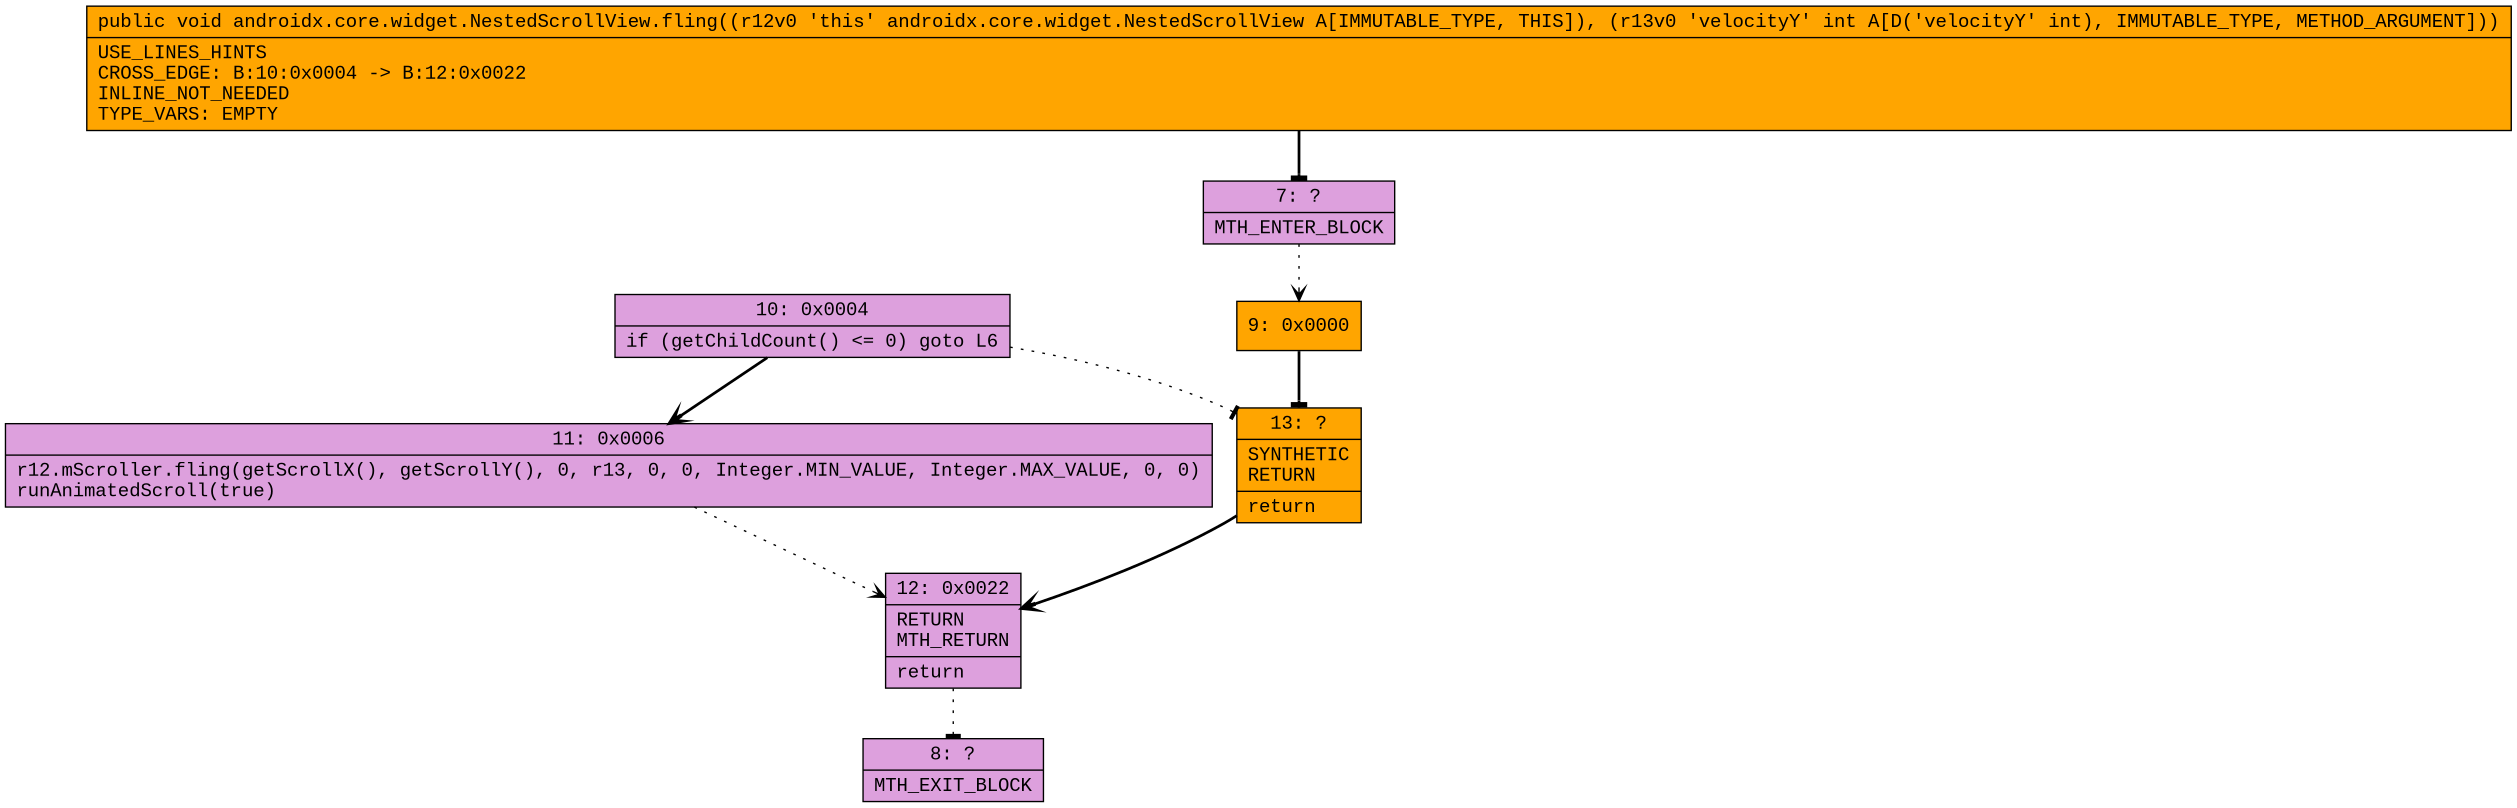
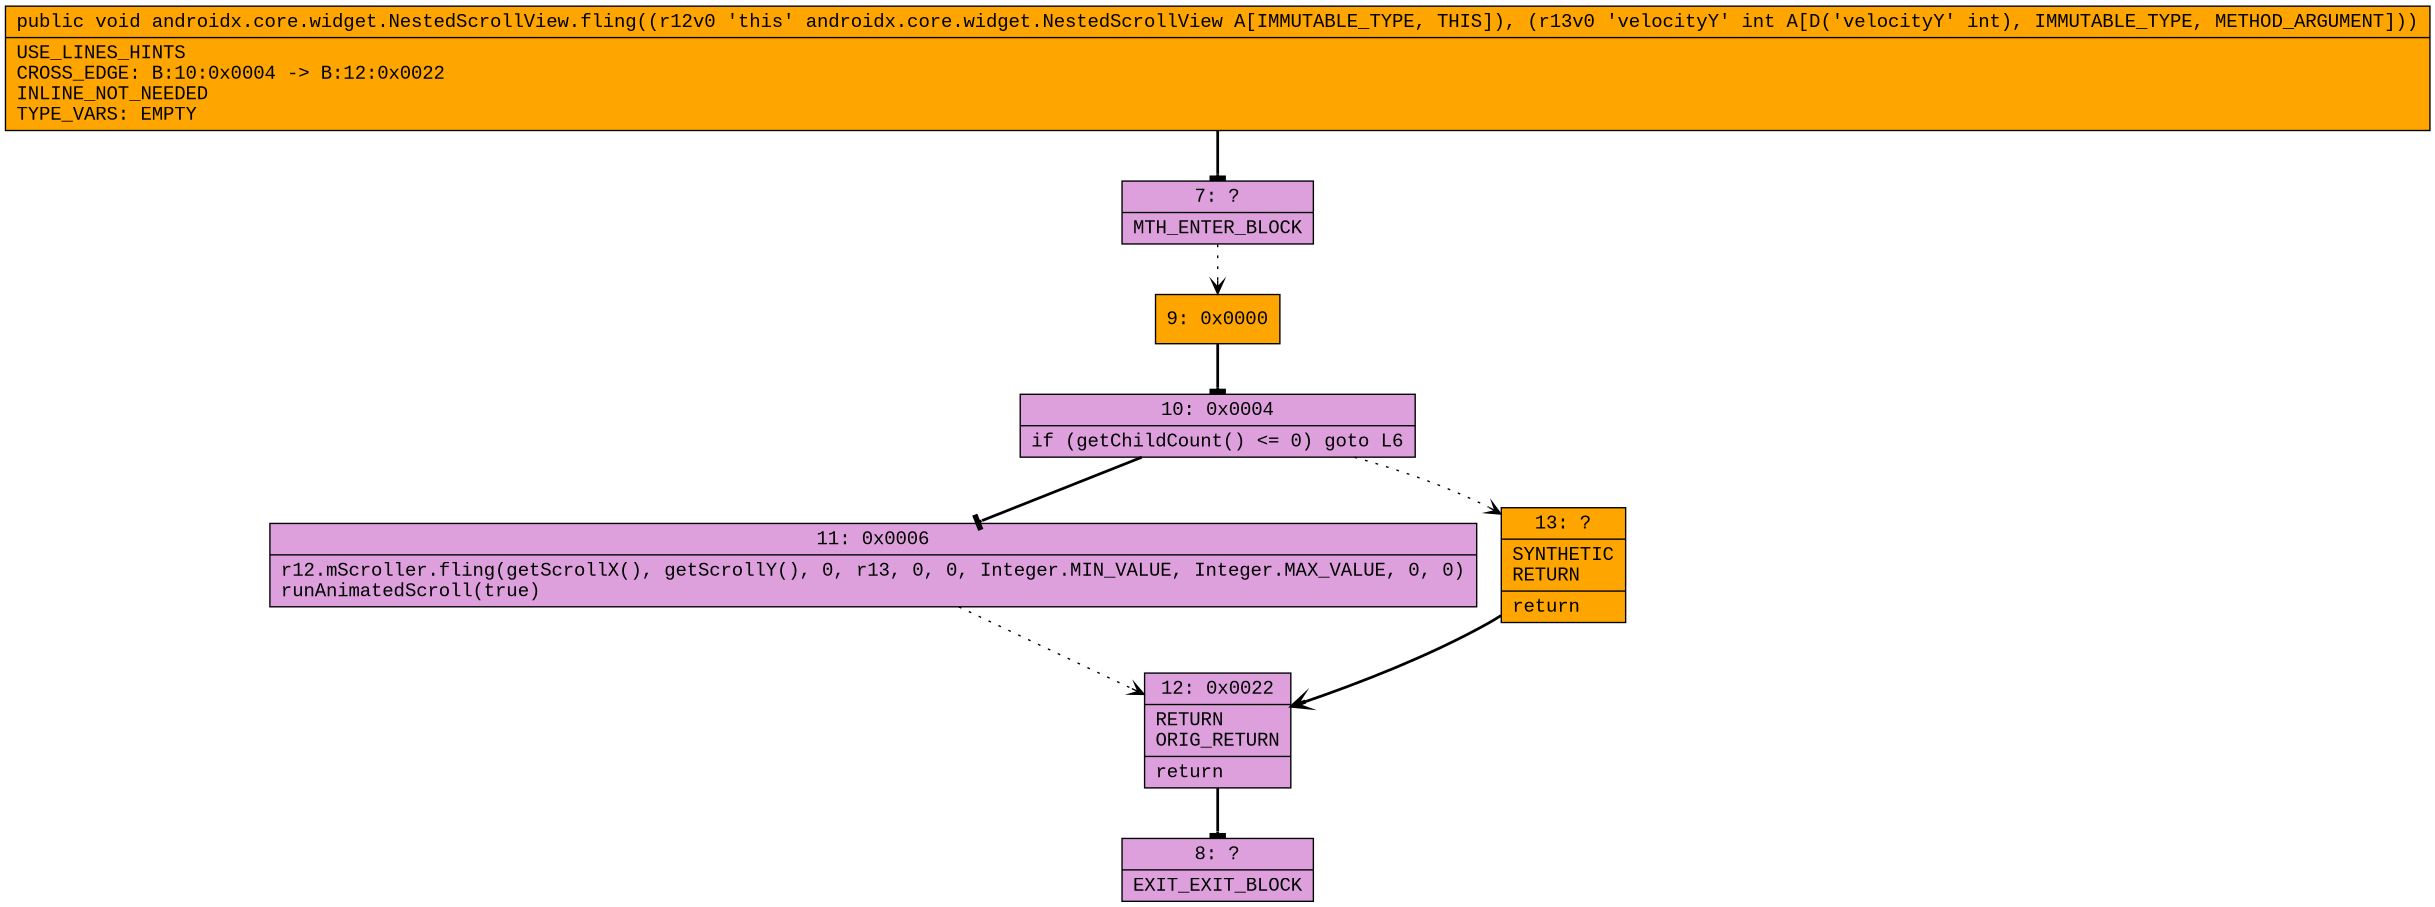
(1122, 372) -> (1423, 479)
(1299, 376) -> (1218, 366)
(724, 387) -> (1062, 489)
(953, 640) -> (1218, 740)
(953, 710) -> (1218, 810)
(953, 785) -> (1218, 885)
